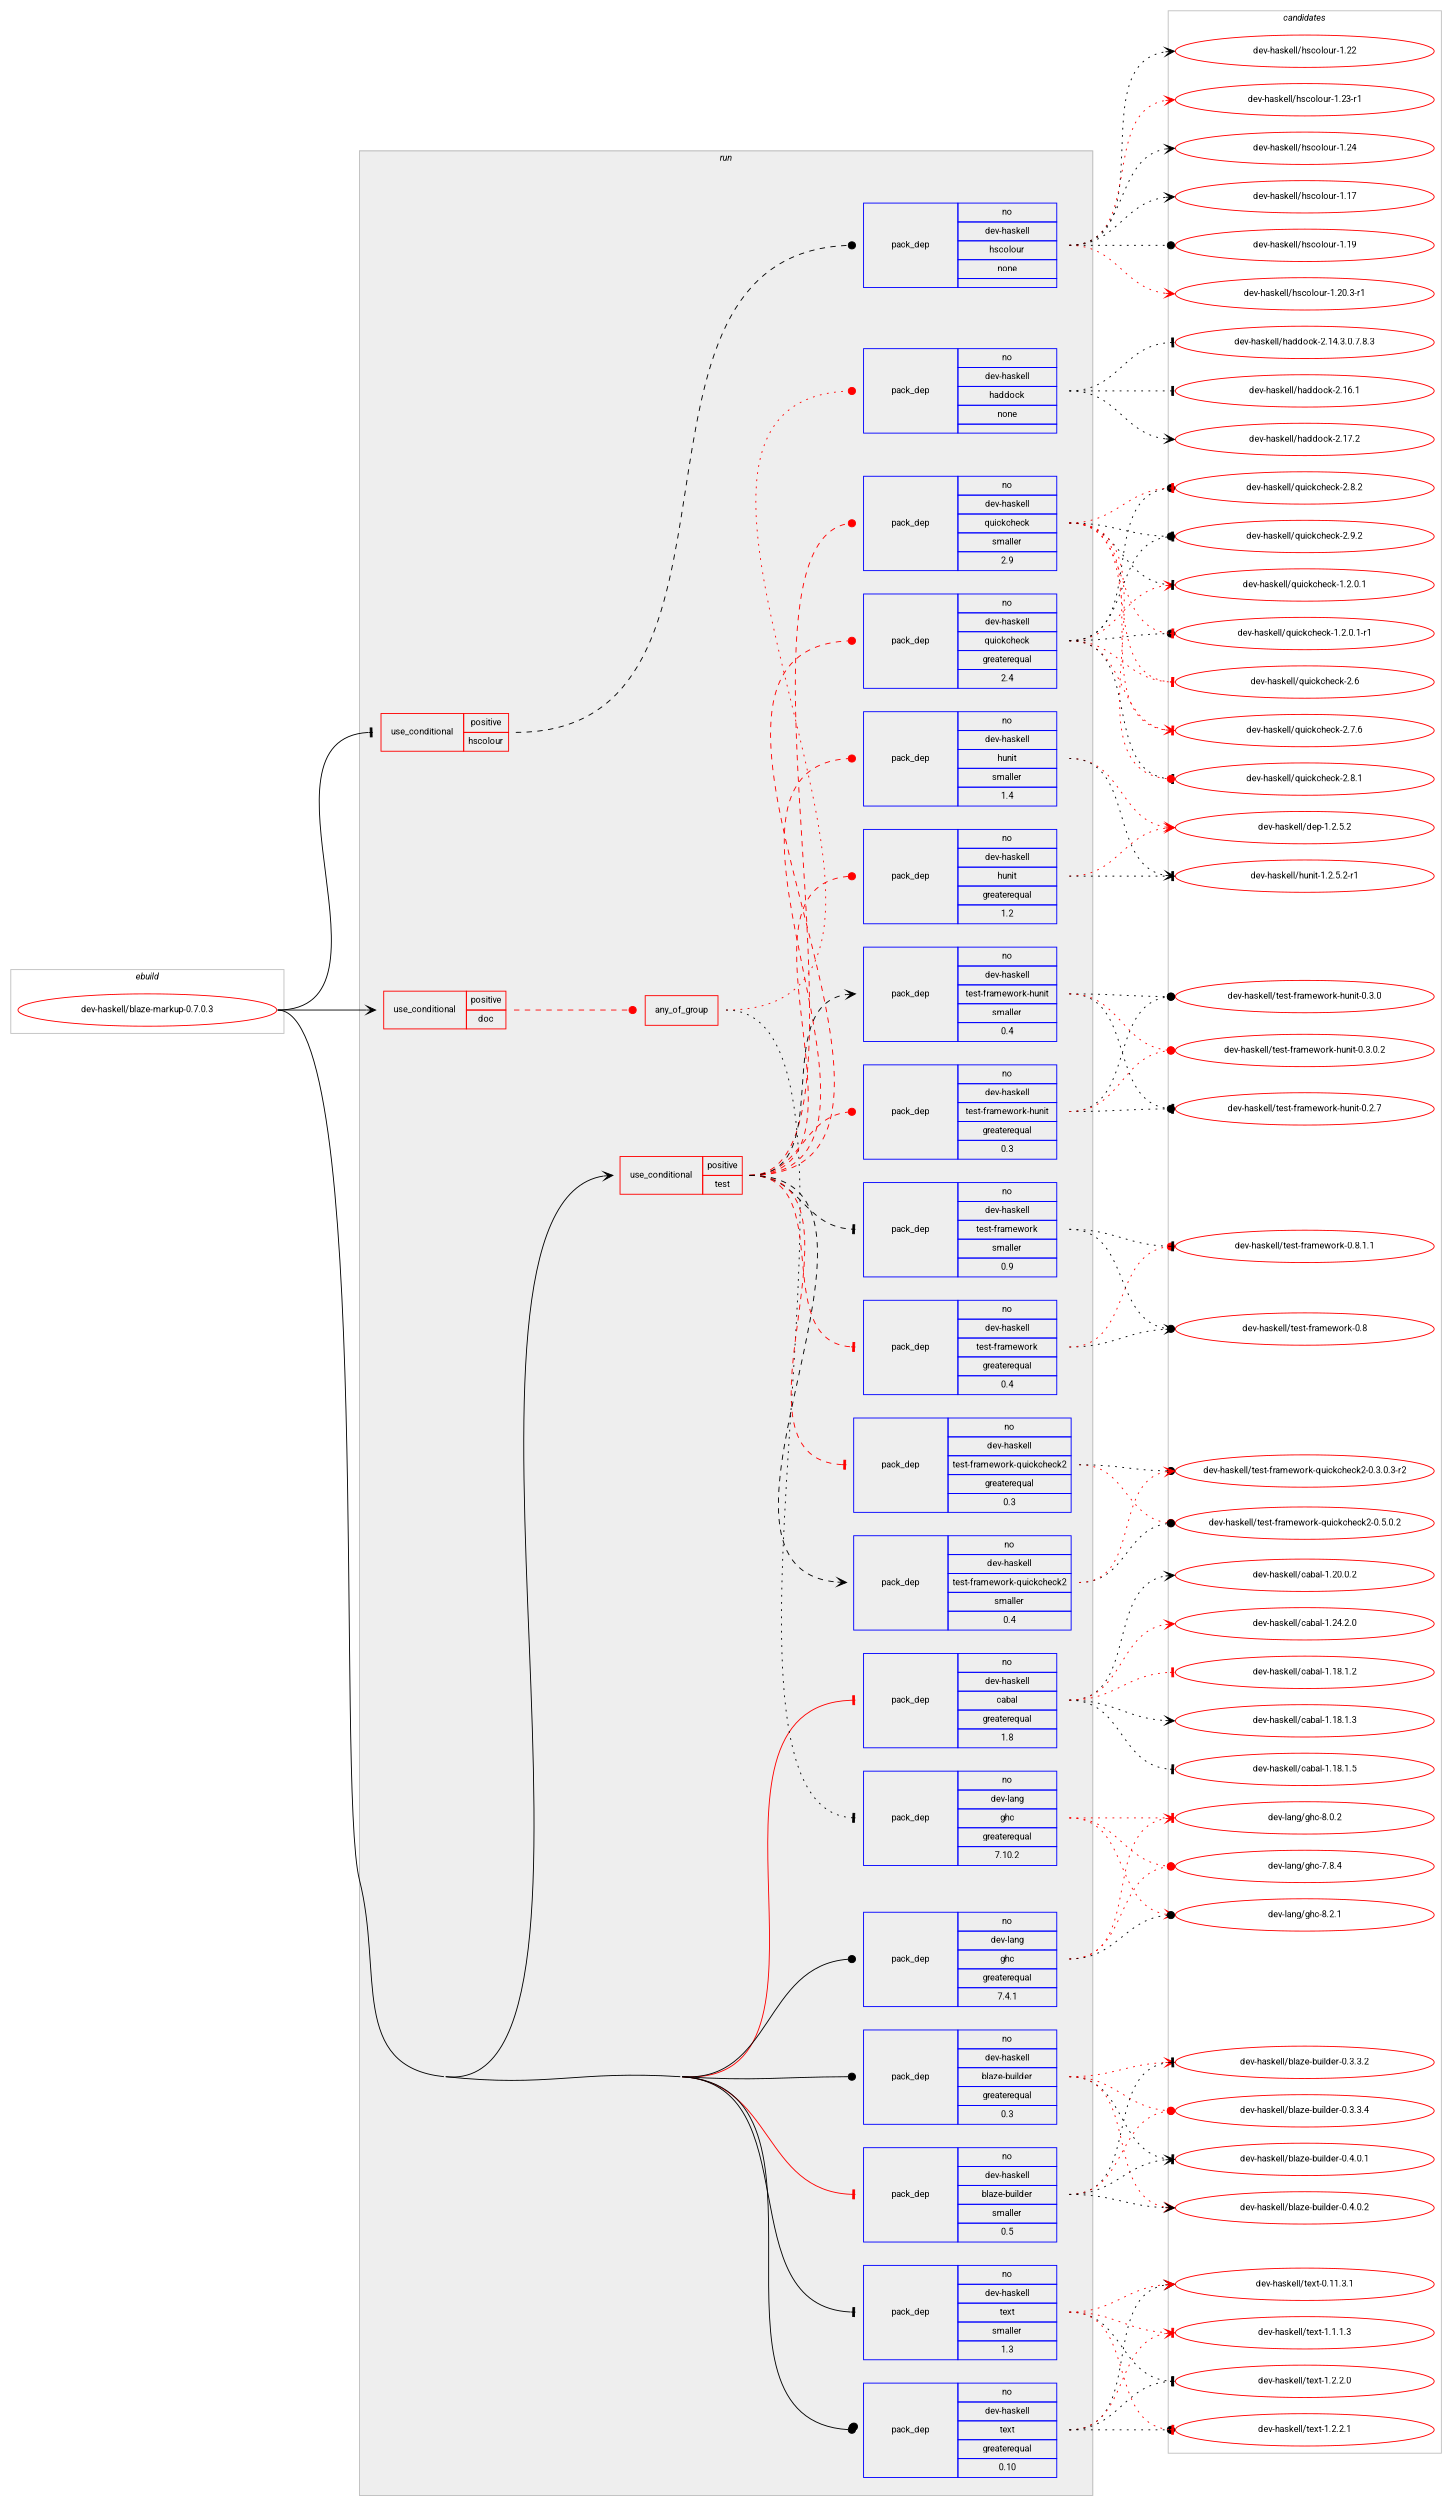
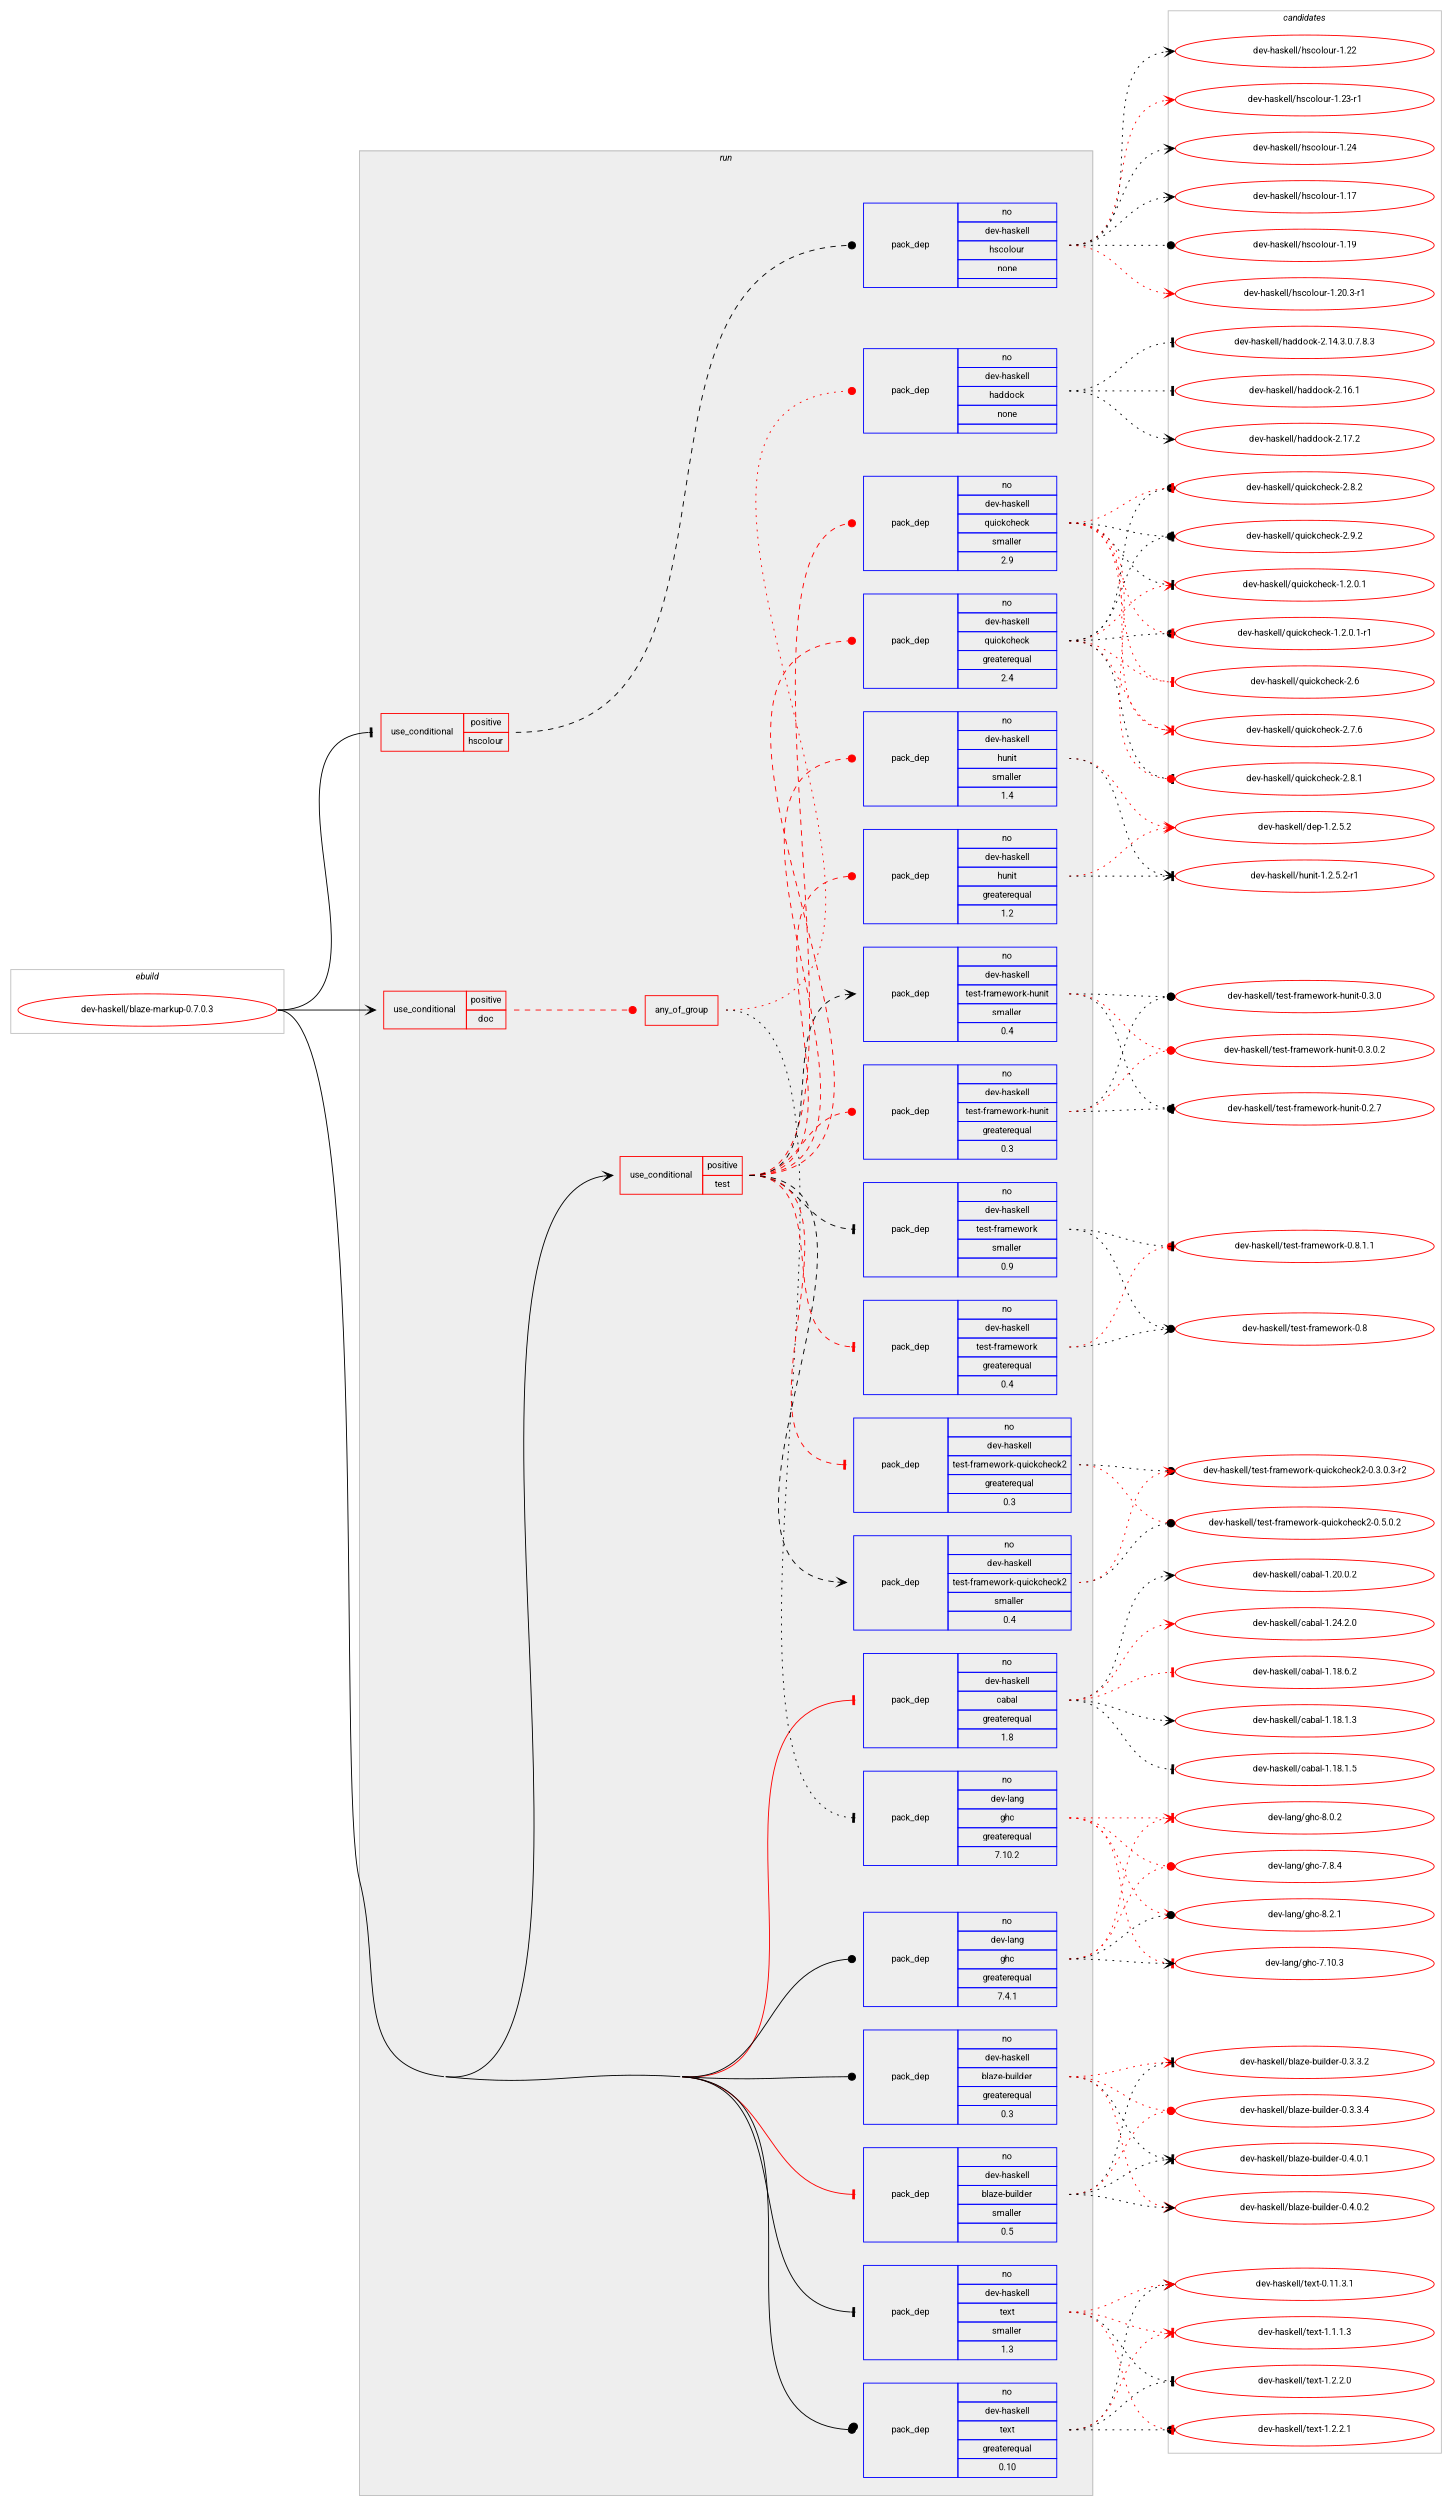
(1305, 1672) -> (1305, 1672)
none -> (1305, 1963)
